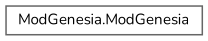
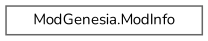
(104, 20) -> (104, 20)
